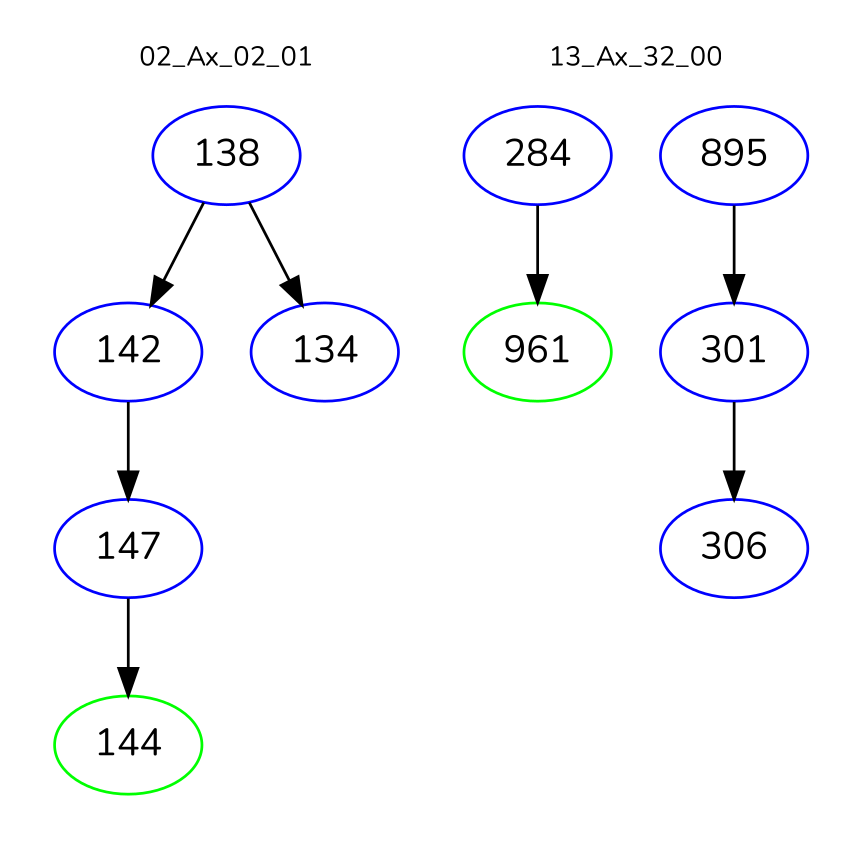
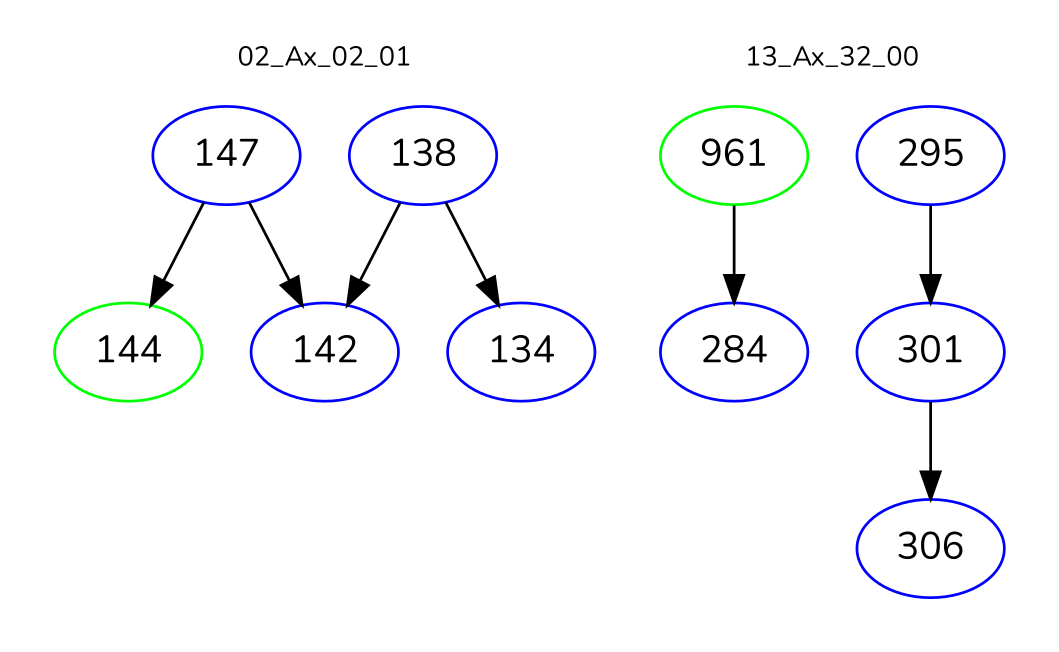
(734, 156) -> (931, 156)
(538, 240) -> (734, 240)
(128, 437) -> (269, 242)
